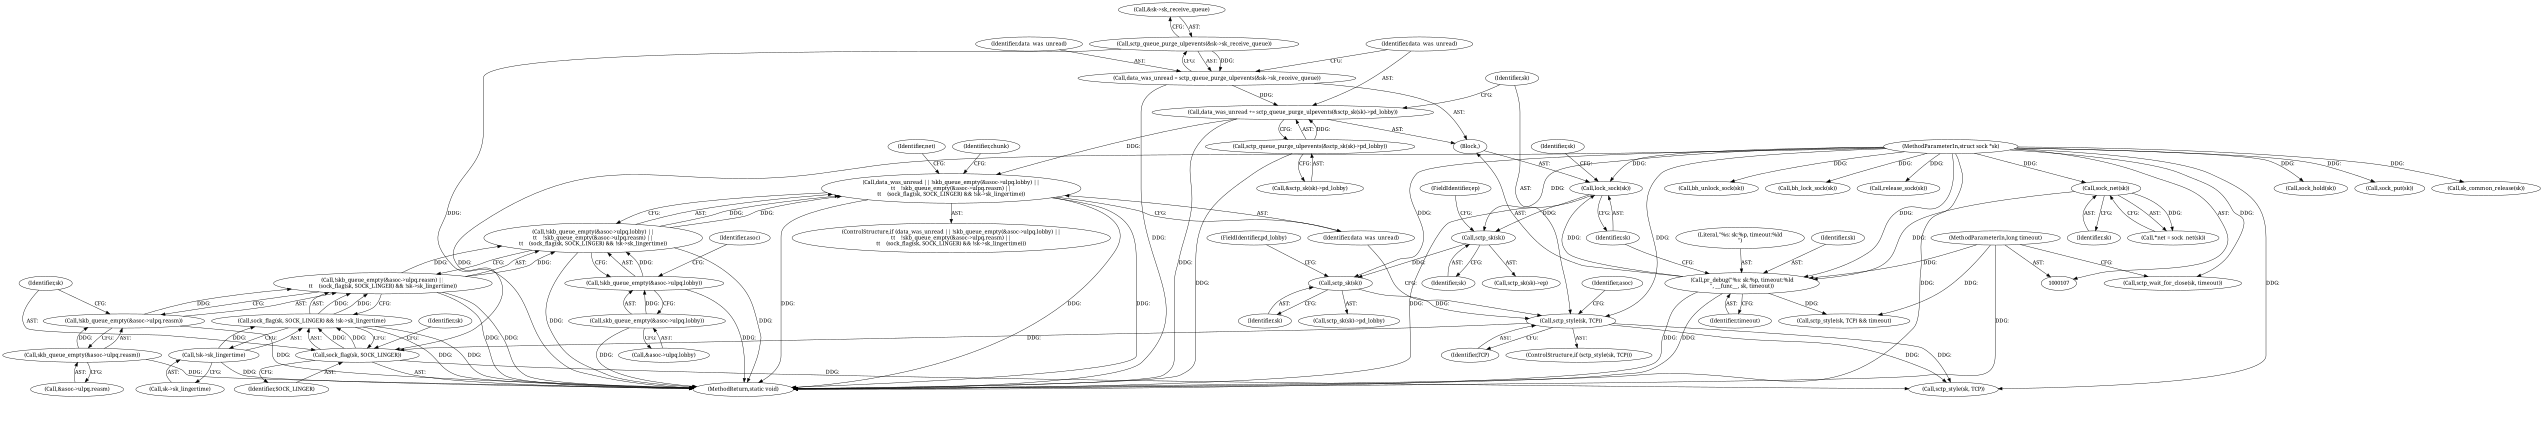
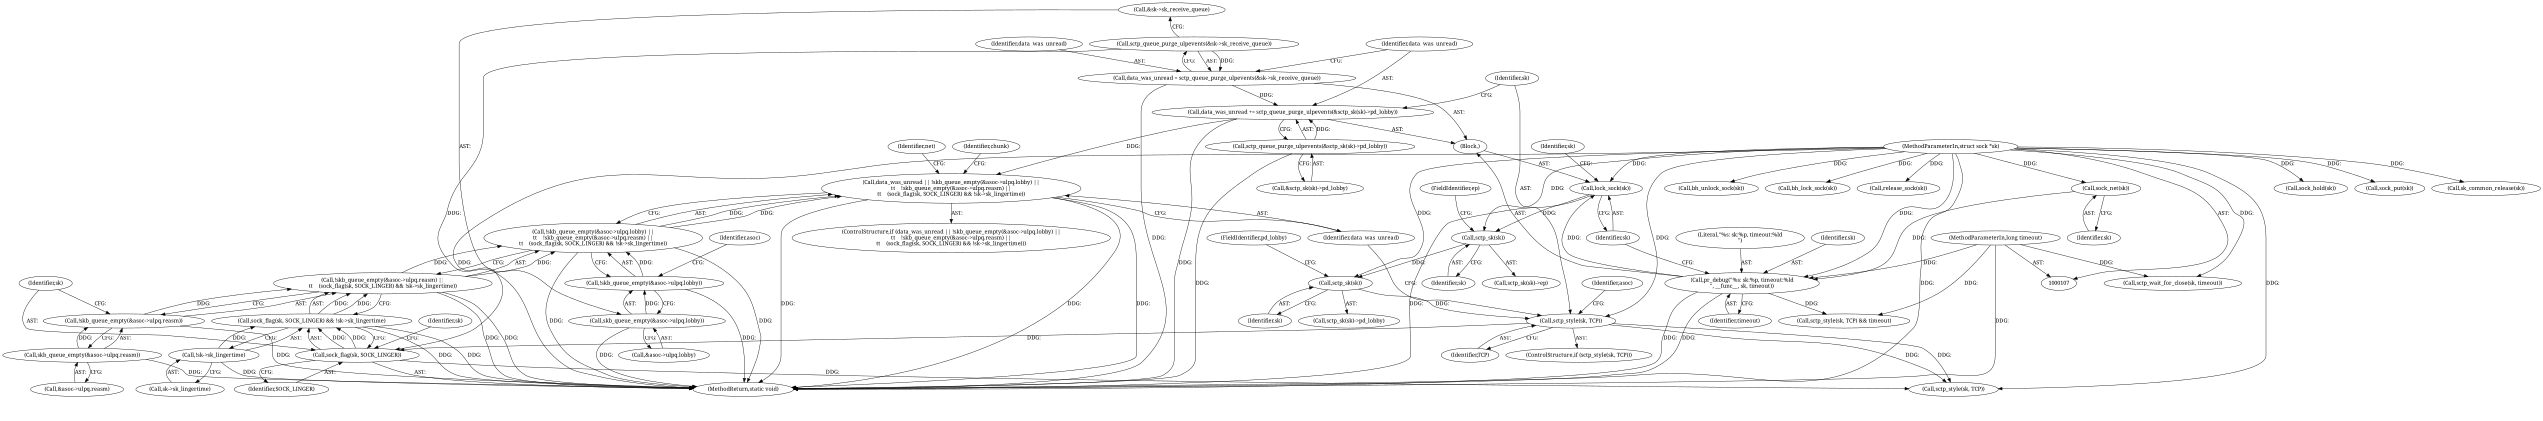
(1186, 24) -> (602, 20)
(2173, 238) -> none
(2107, 263) -> (2107, 263)
